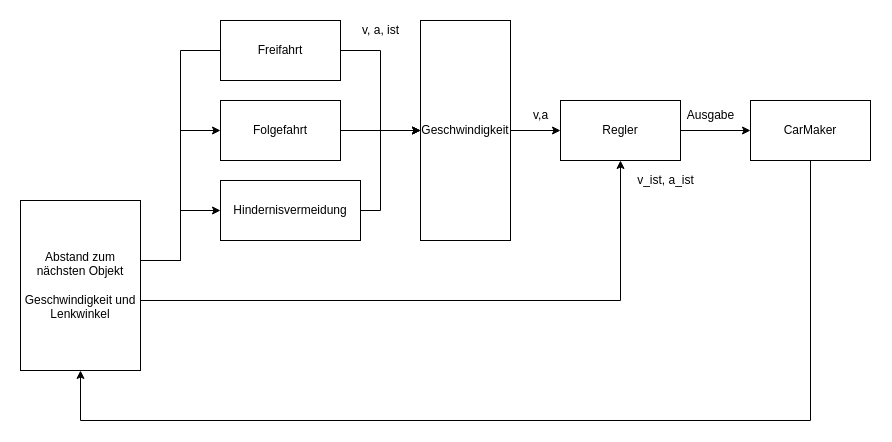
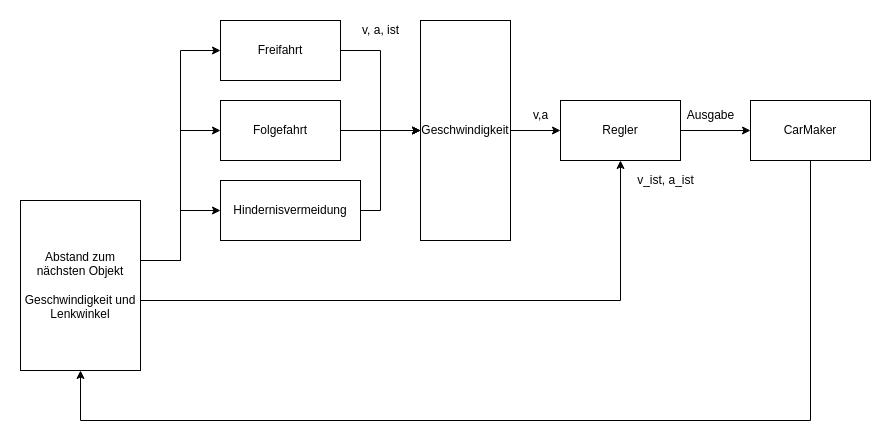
(215, 51) -> (212, 51)
